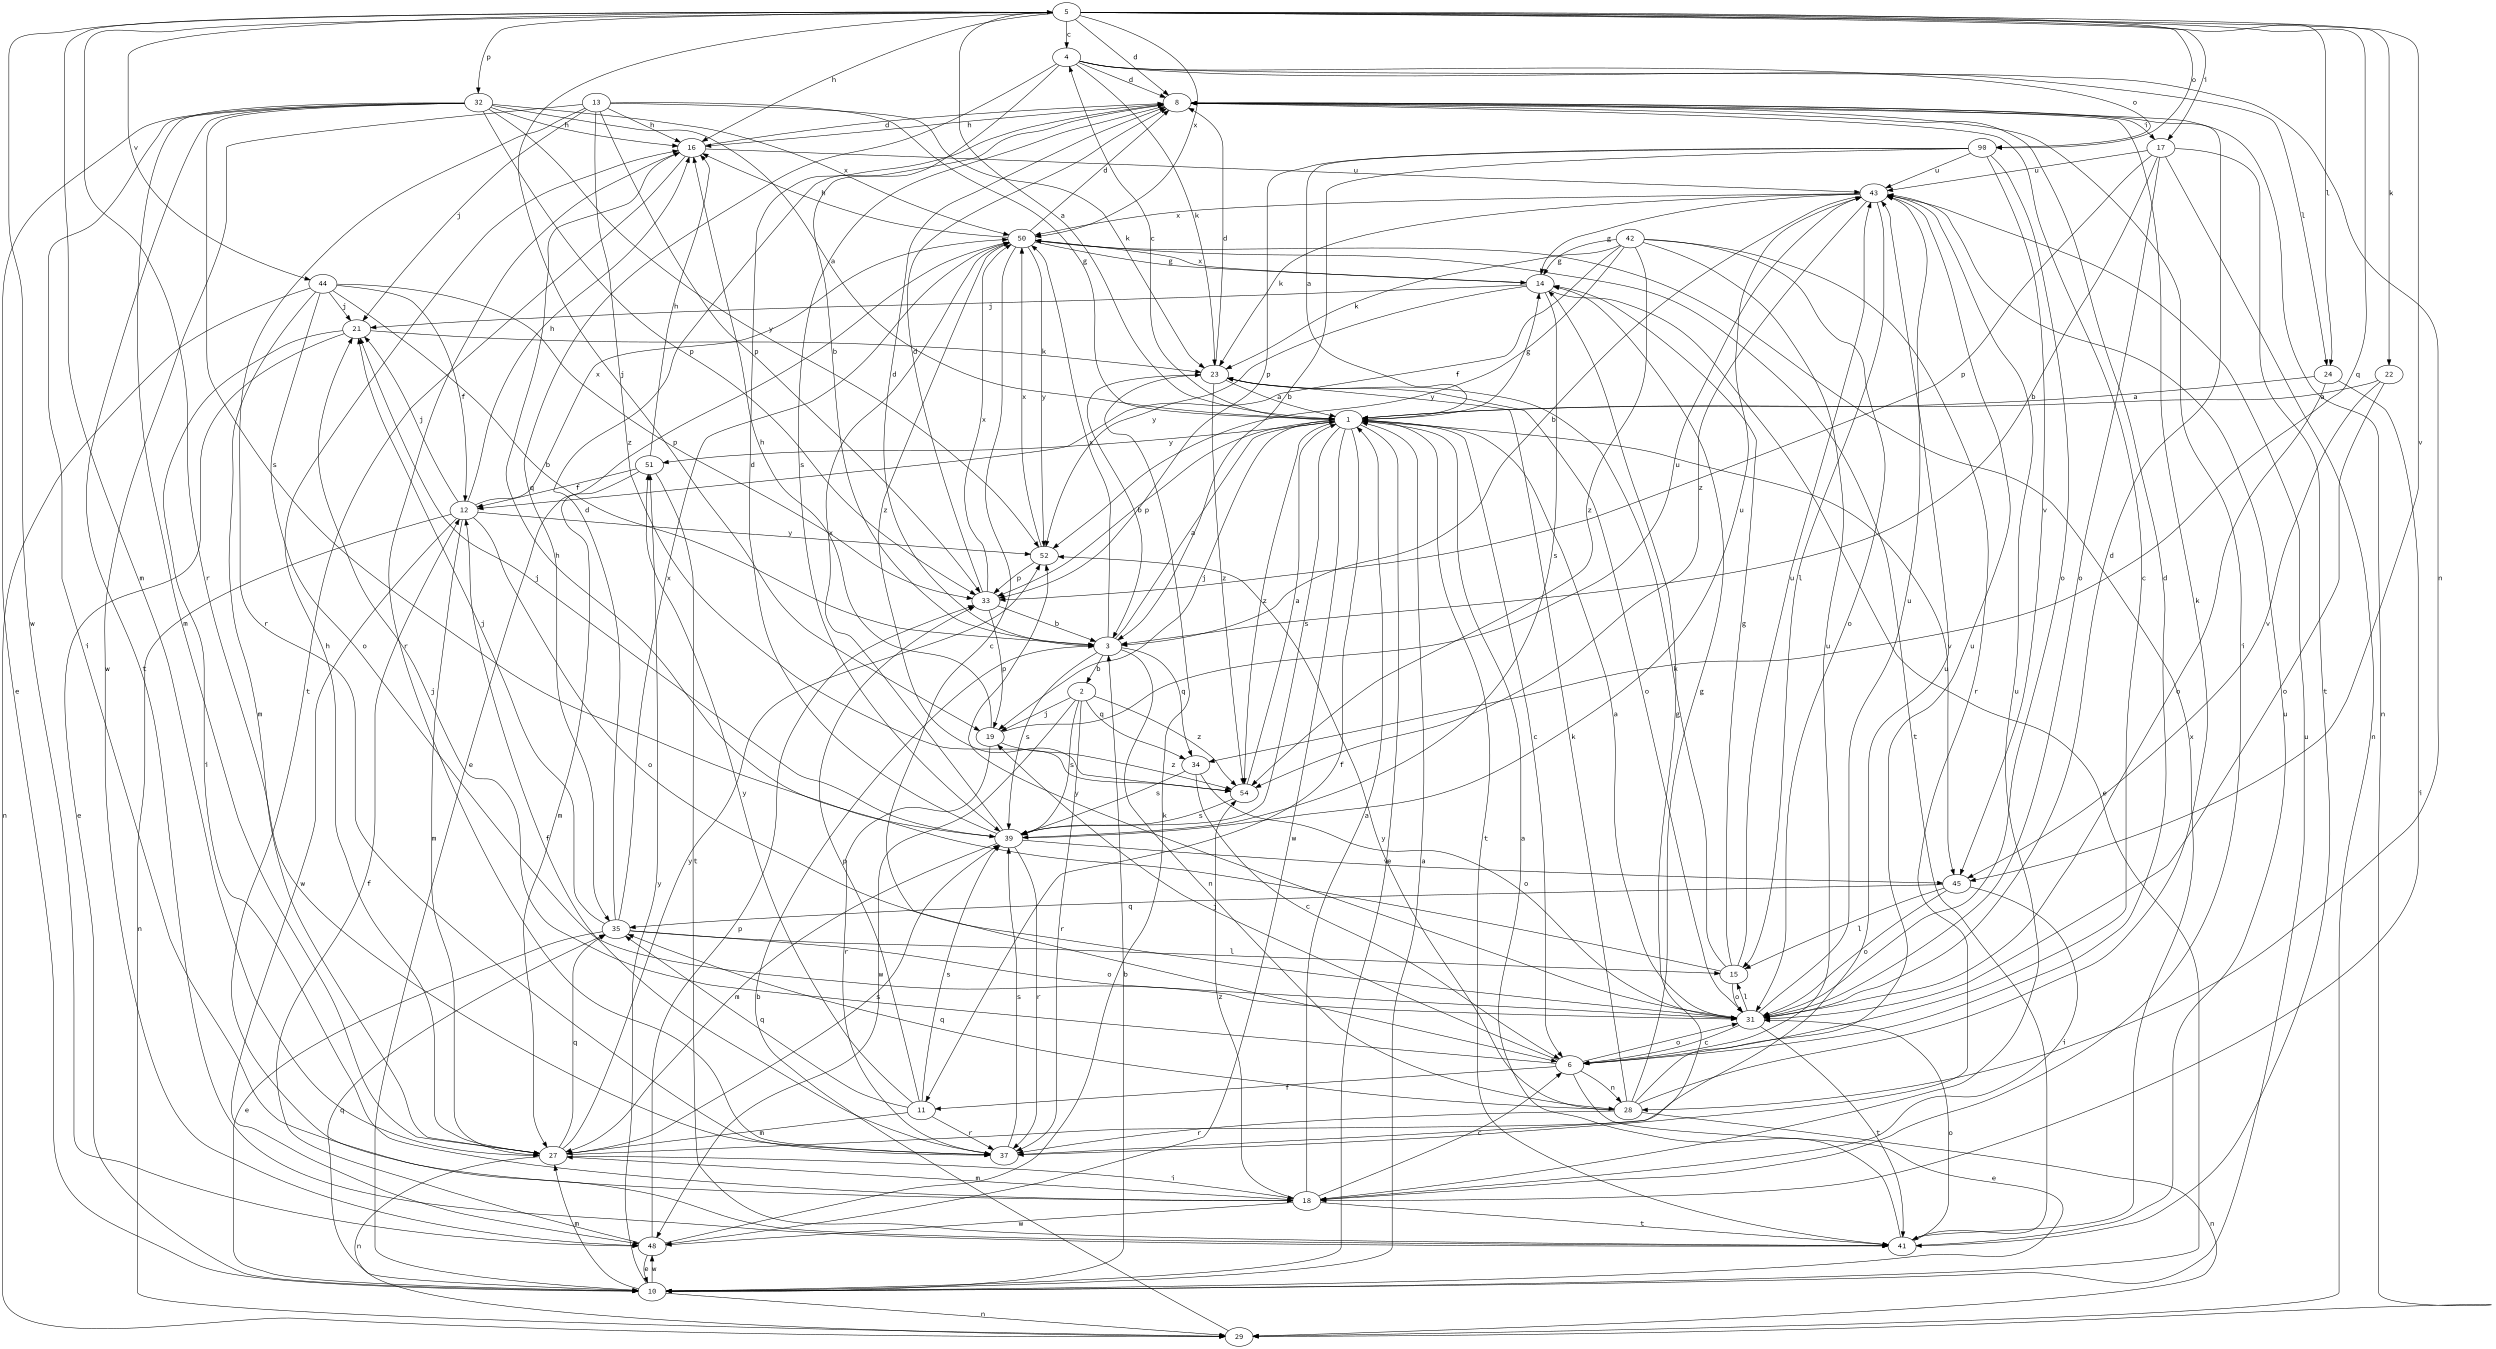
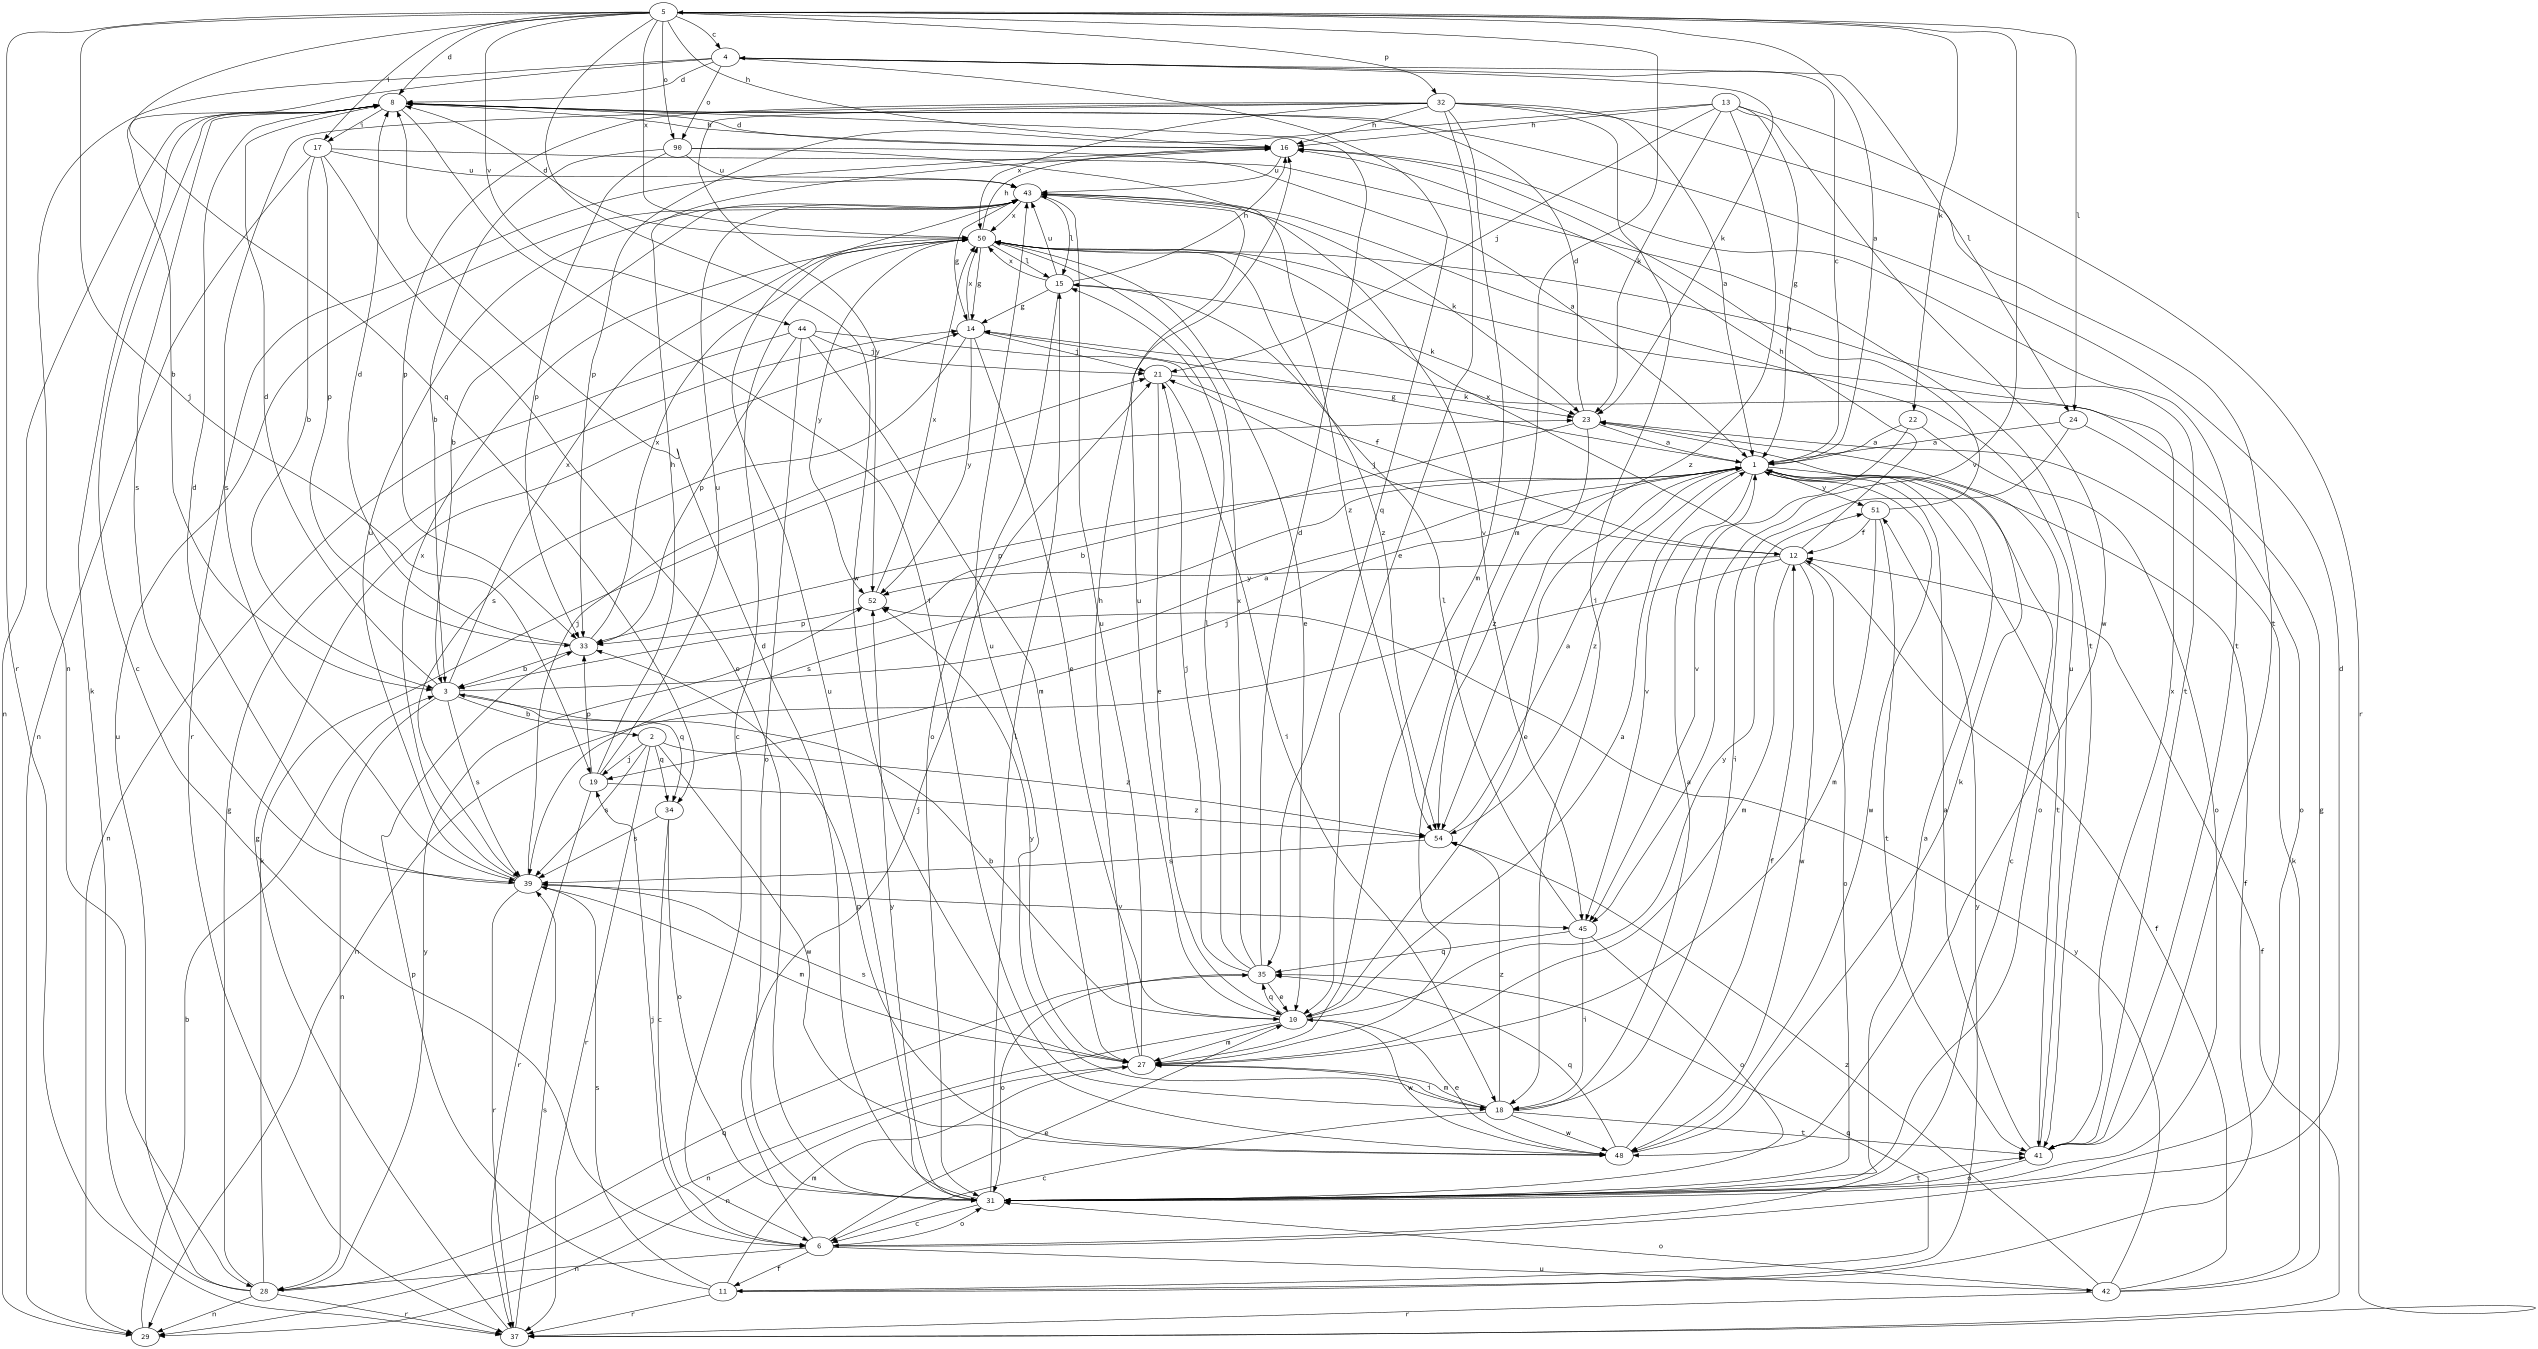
none -> (1018, 260)
none -> (1017, 270)
(699, 543) -> none
(2046, 644) -> none
(1002, 669) -> (587, 714)
(1824, 694) -> (1460, 1269)
(573, 1038) -> (1474, 1018)
